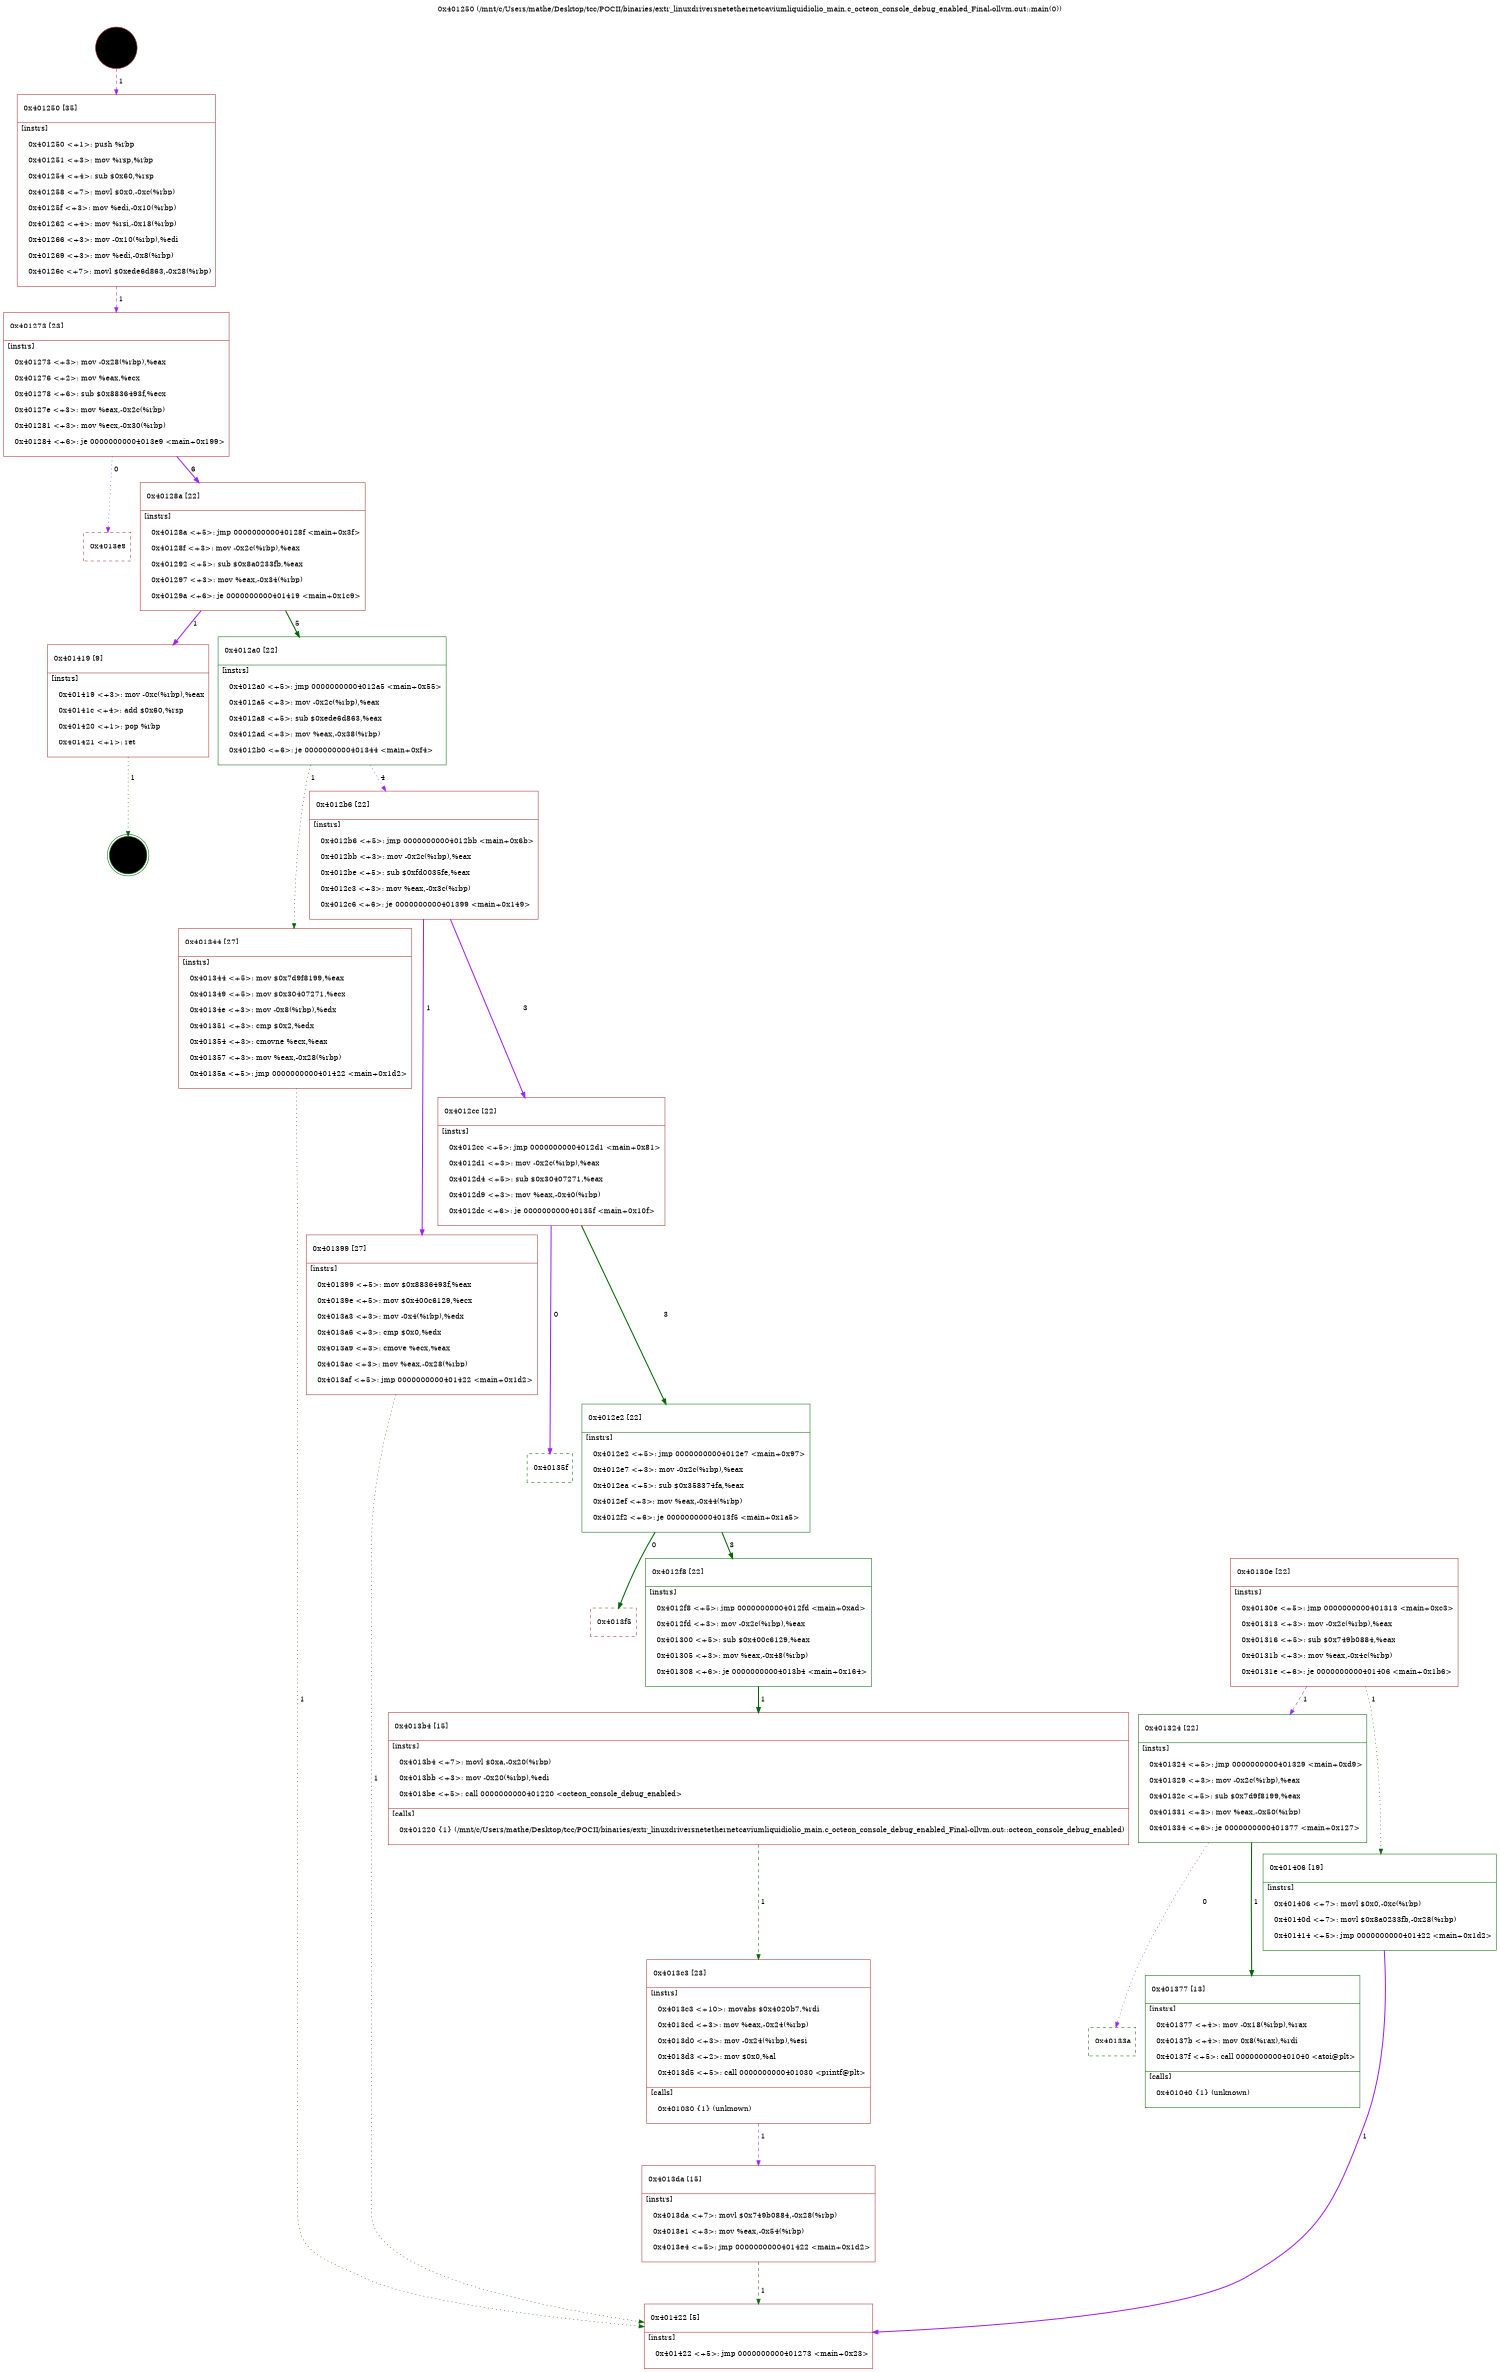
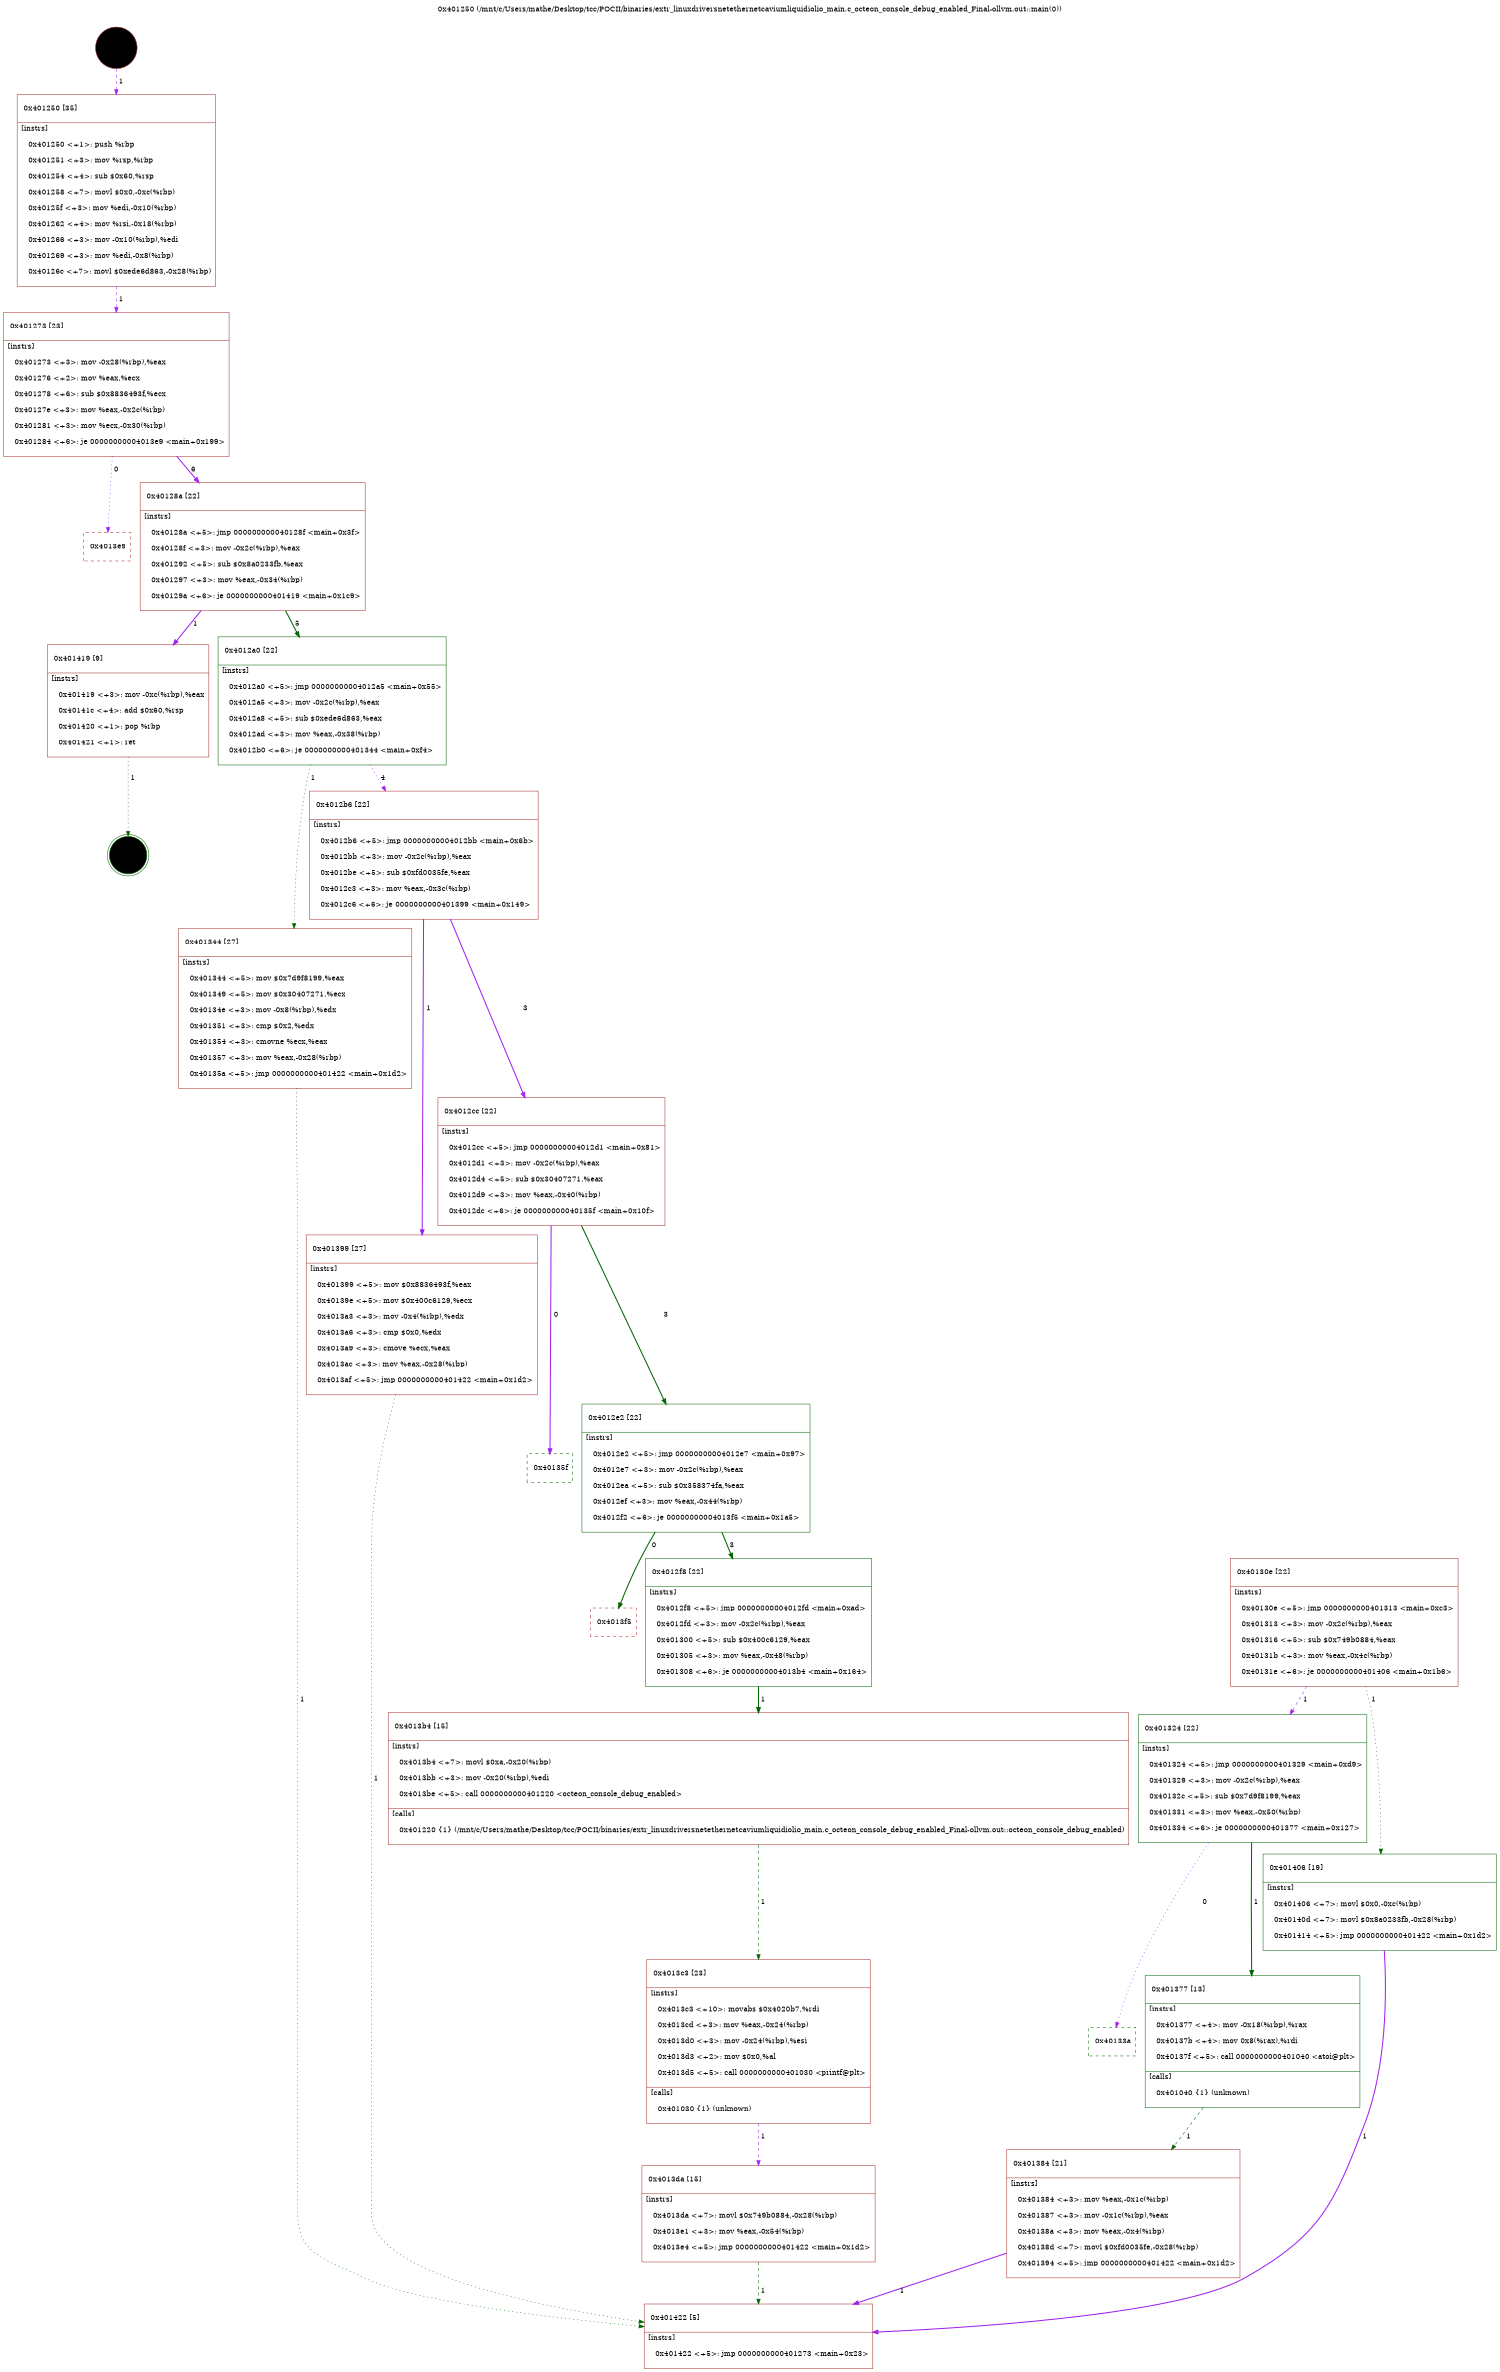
none -> (1123, 2214)
